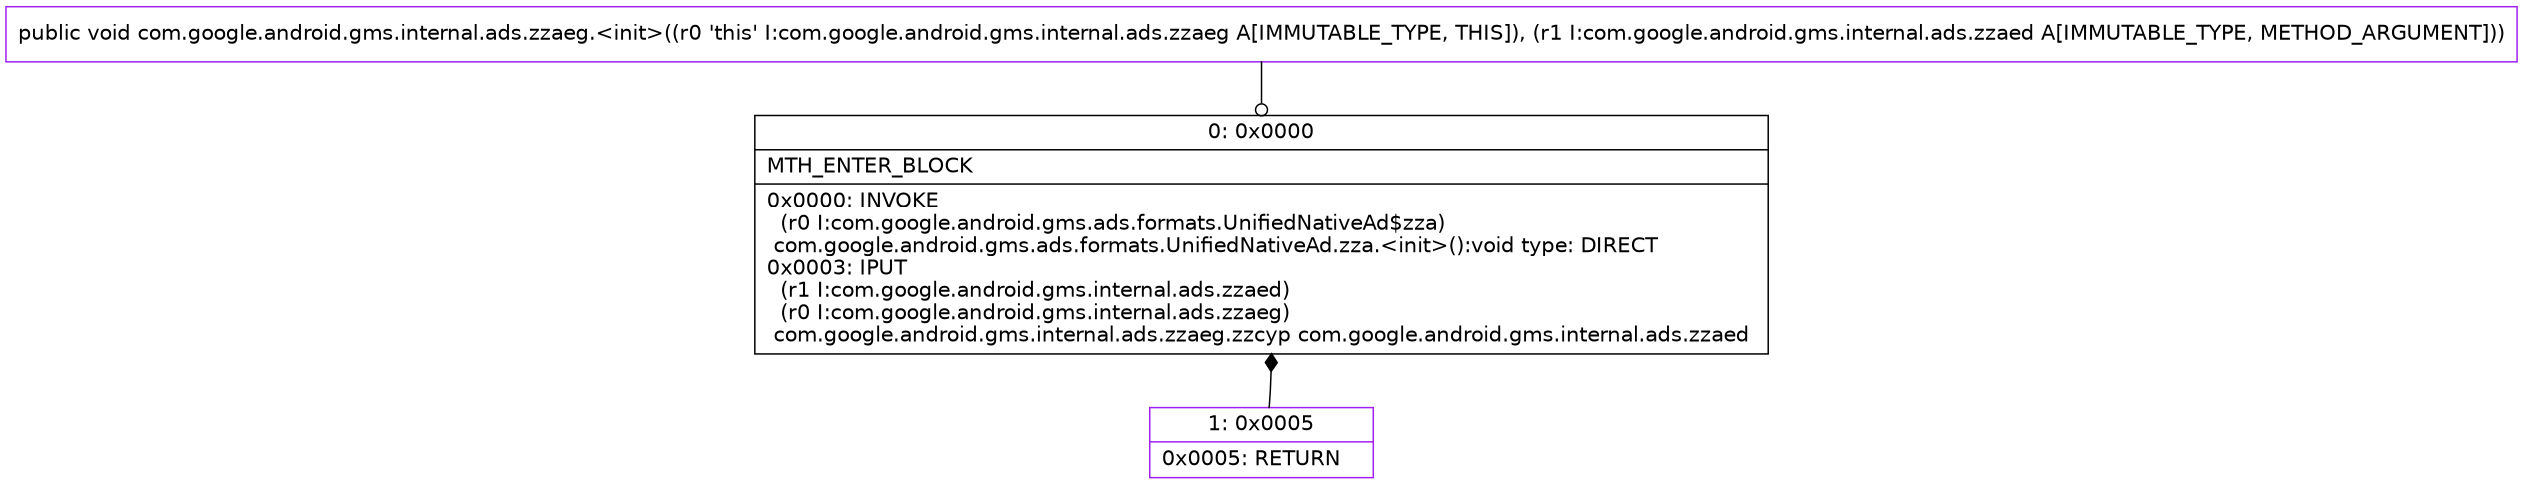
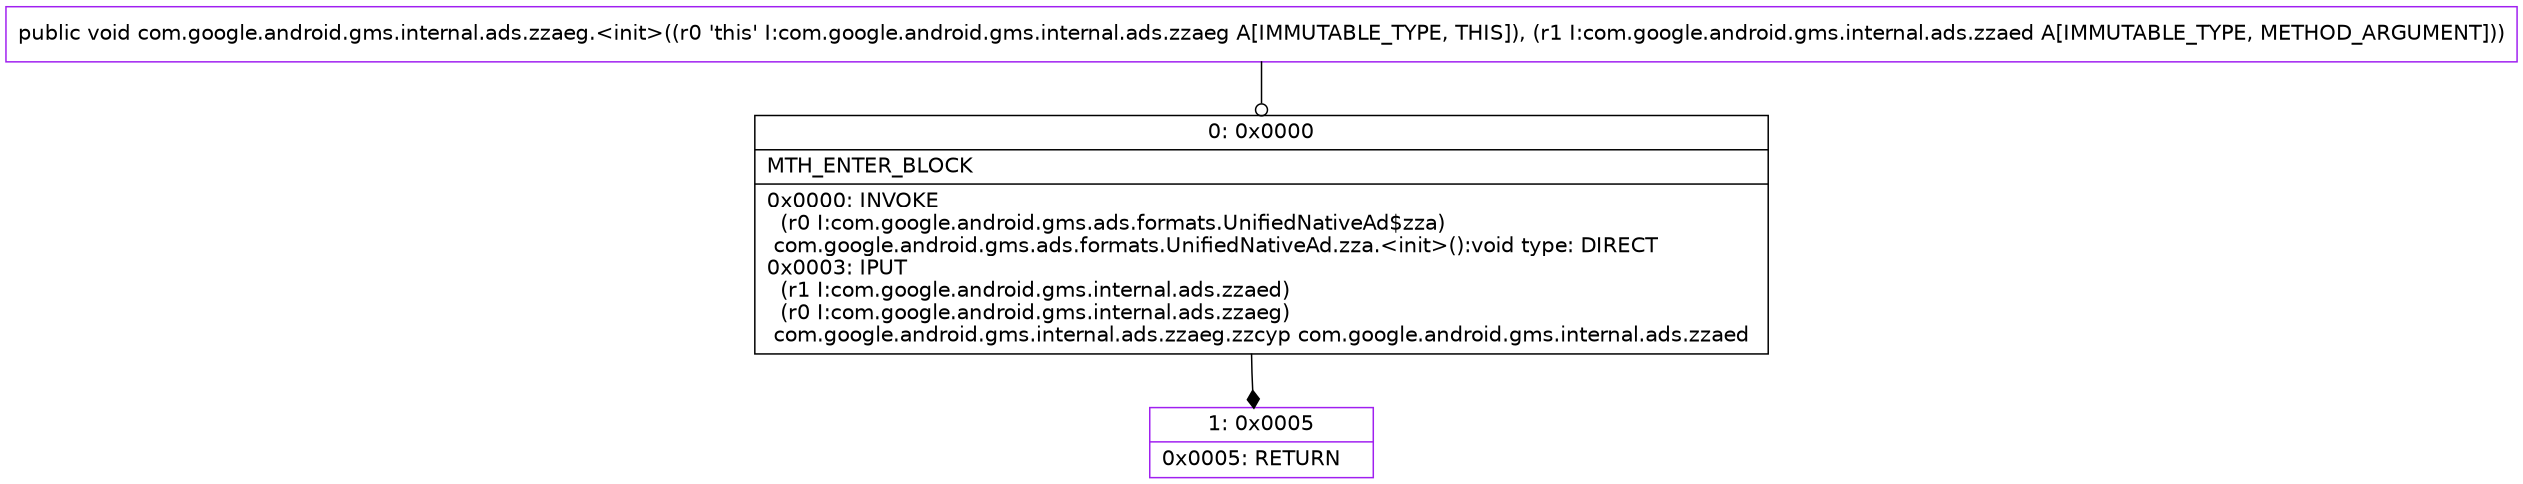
(1270, 390) -> (1252, 372)
